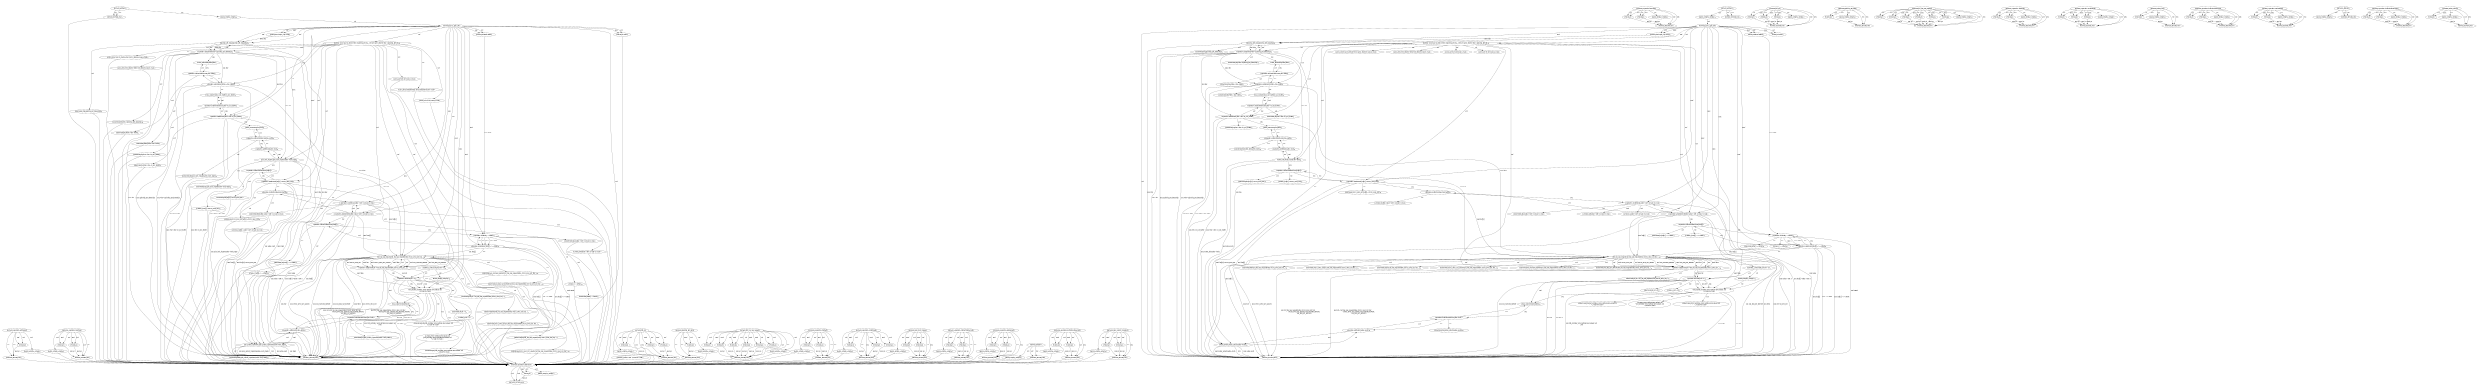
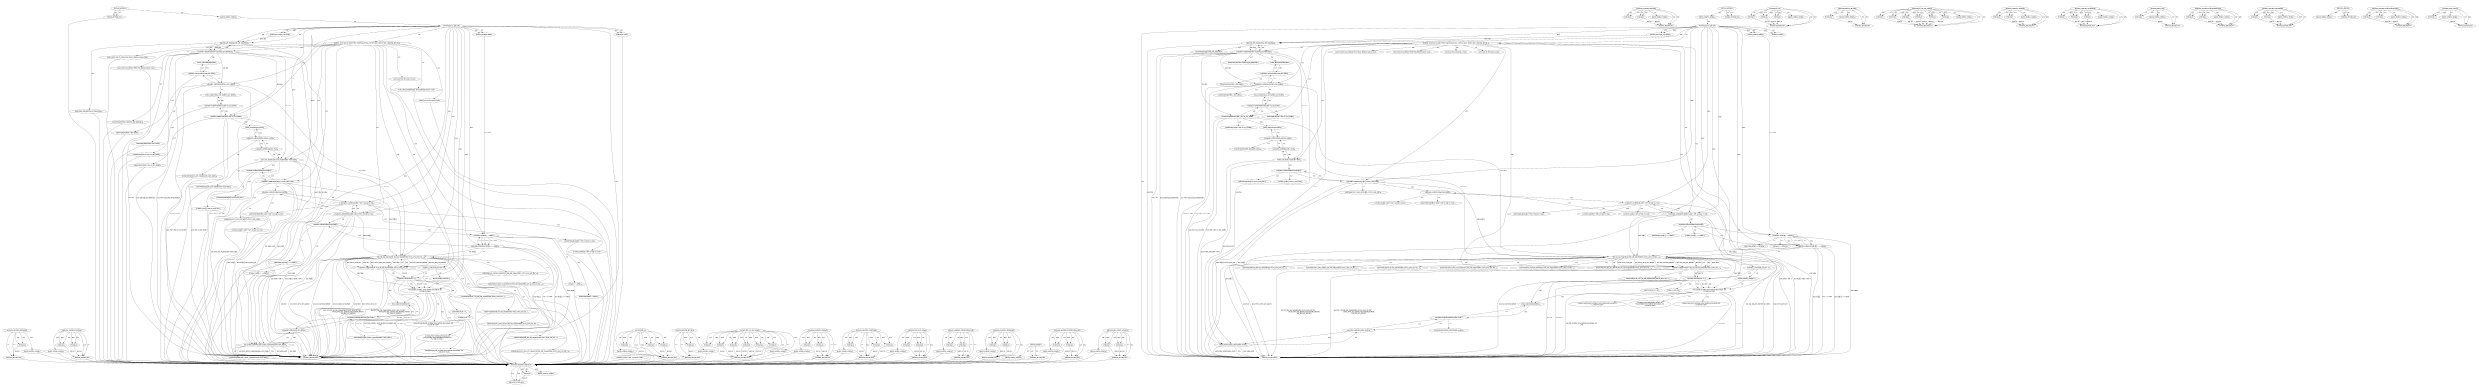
none -> (1438, 203)
